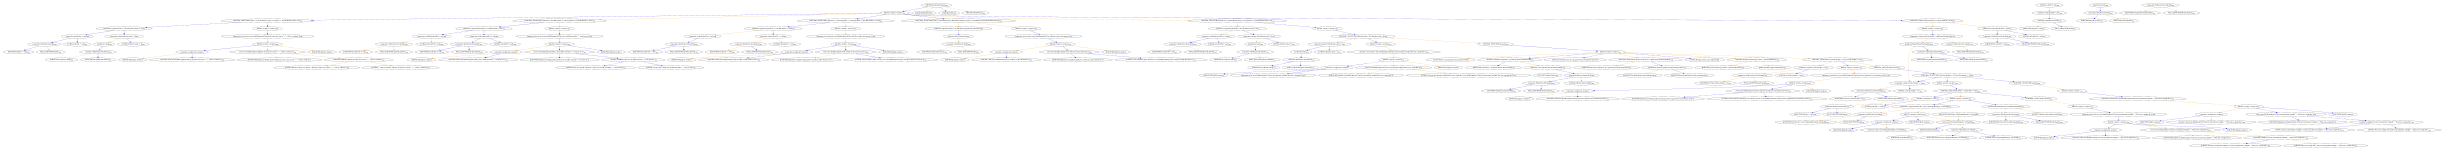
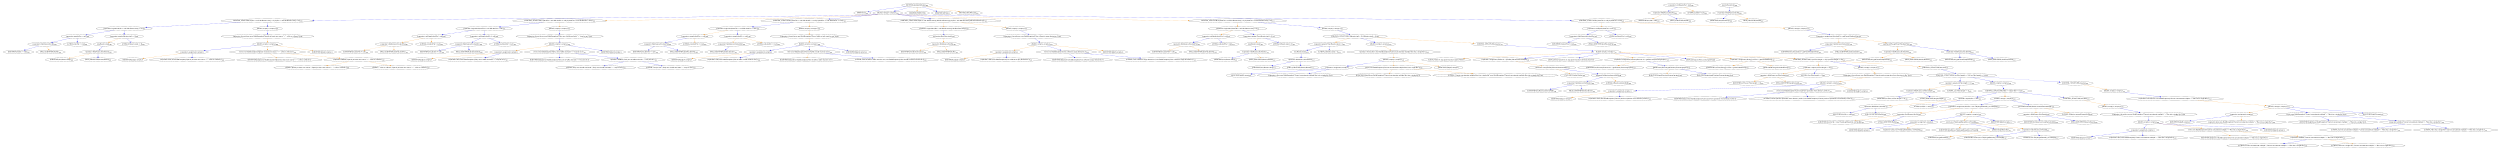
(2049, 9) -> (1689, 9)
none -> (862, 13)
none -> (695, 44)
(722, 52) -> none
none -> (1801, 52)
(1908, 62) -> (1898, 47)
(1494, 68) -> none
(1958, 118) -> (1961, 126)
